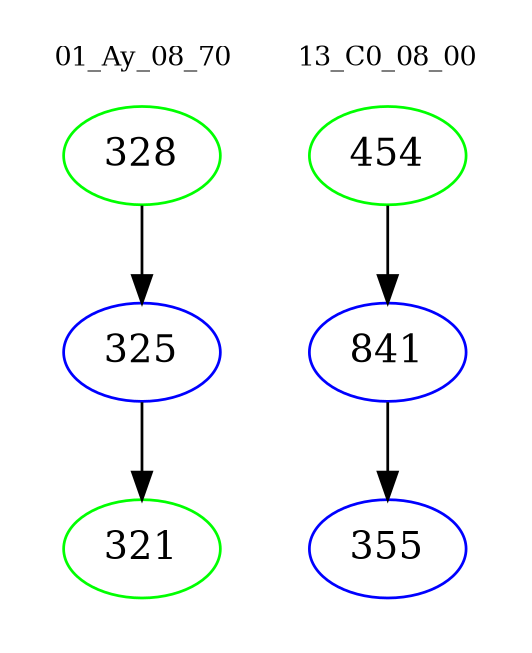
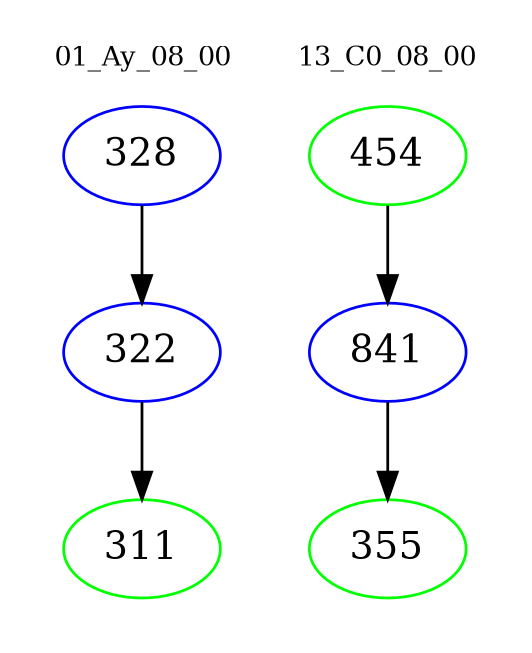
(143, 59) -> (143, 59)
(142, 156) -> (142, 156)
(142, 352) -> (142, 352)
(142, 549) -> (142, 549)
(388, 549) -> (388, 549)
